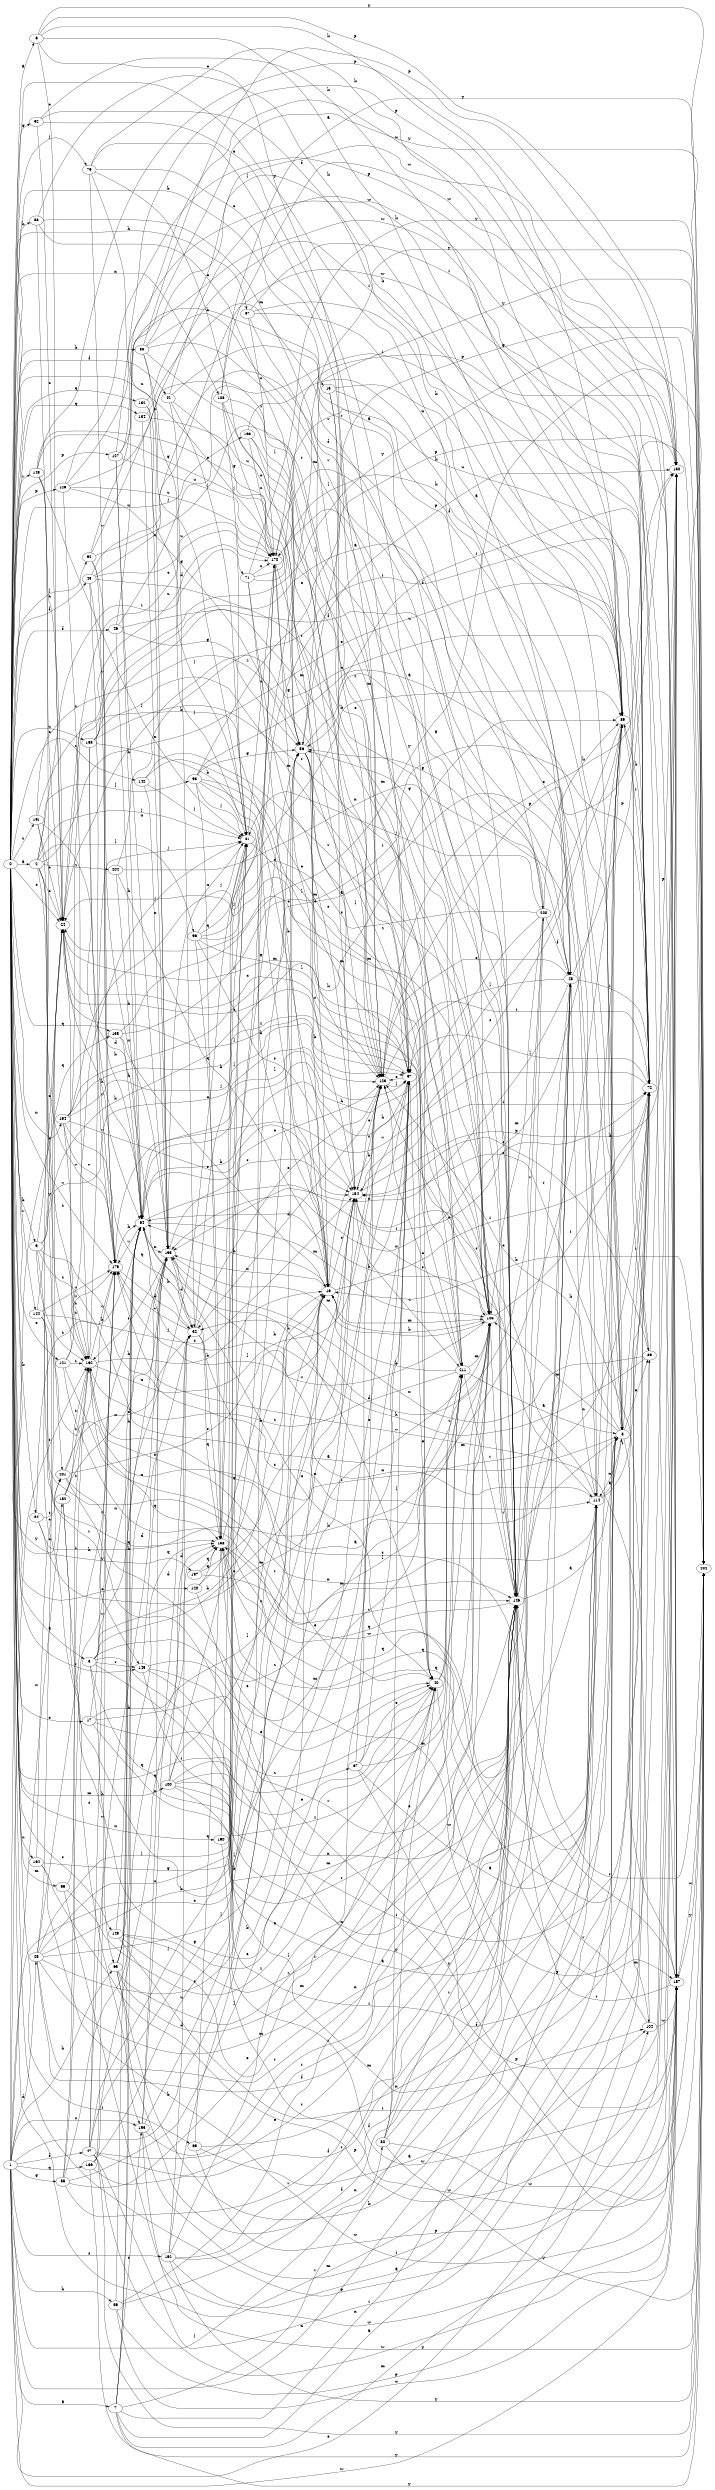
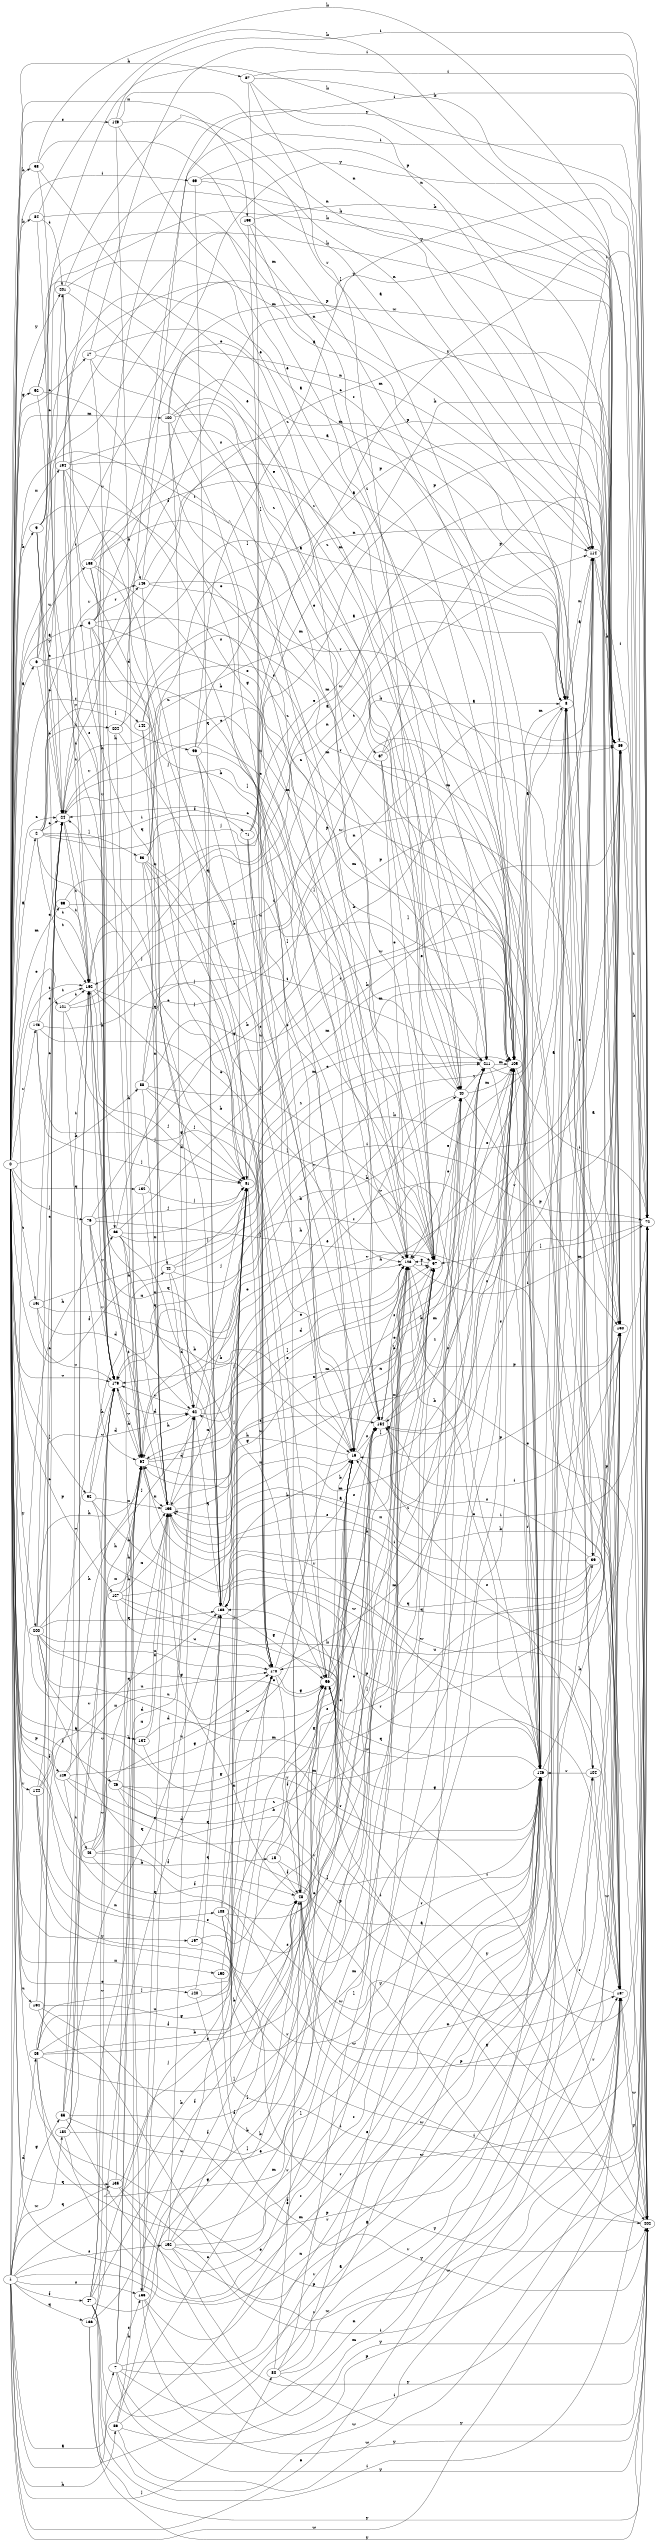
(214, 1235) -> (157, 1062)
(528, 1258) -> (244, 1779)
none -> (598, 1350)
